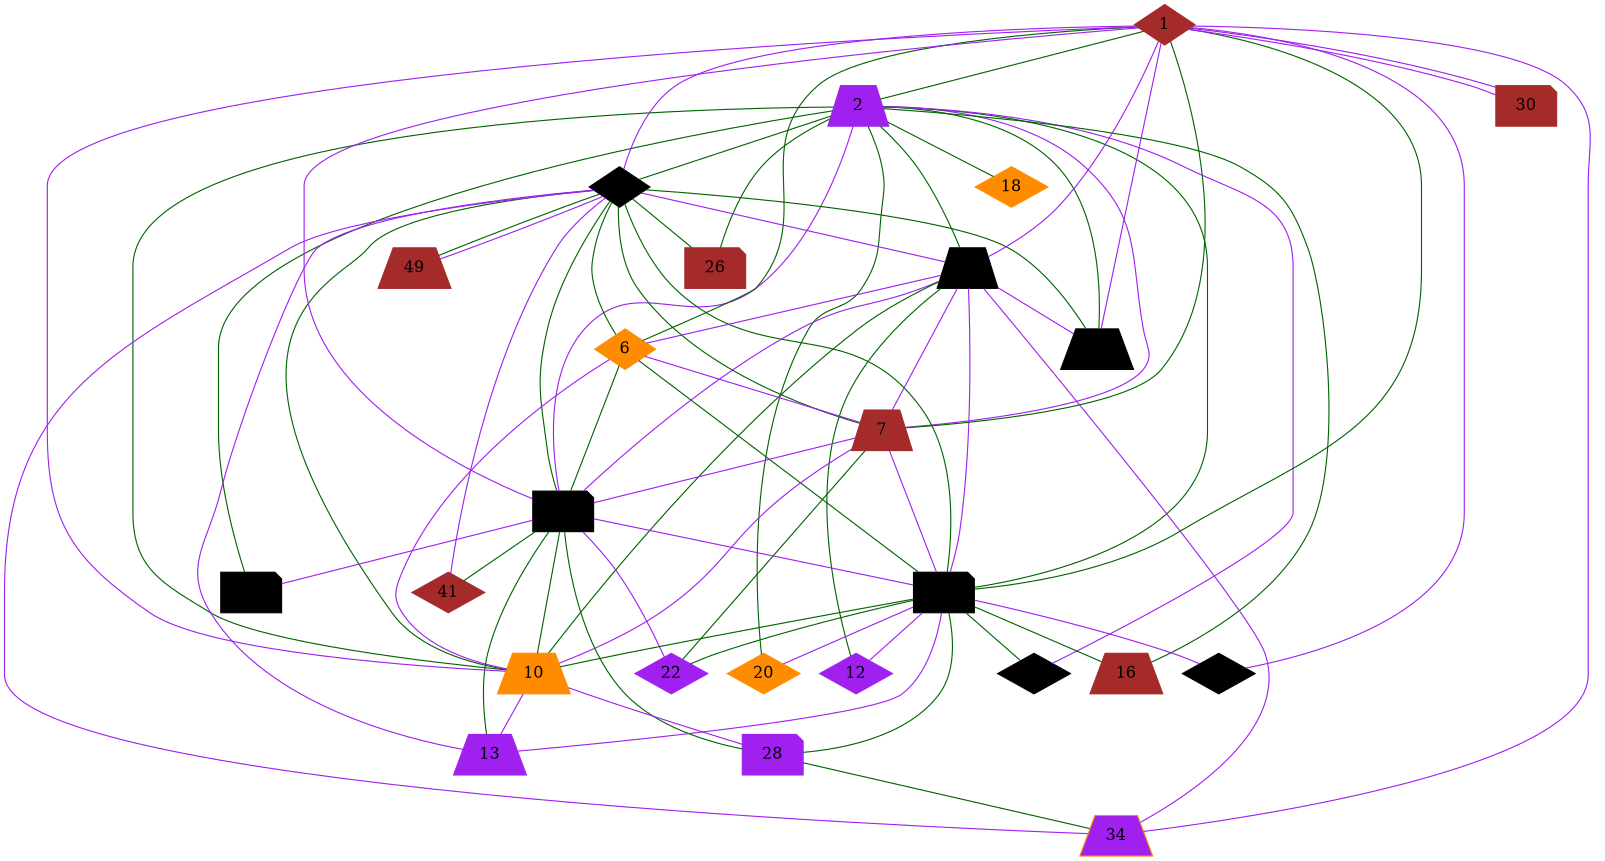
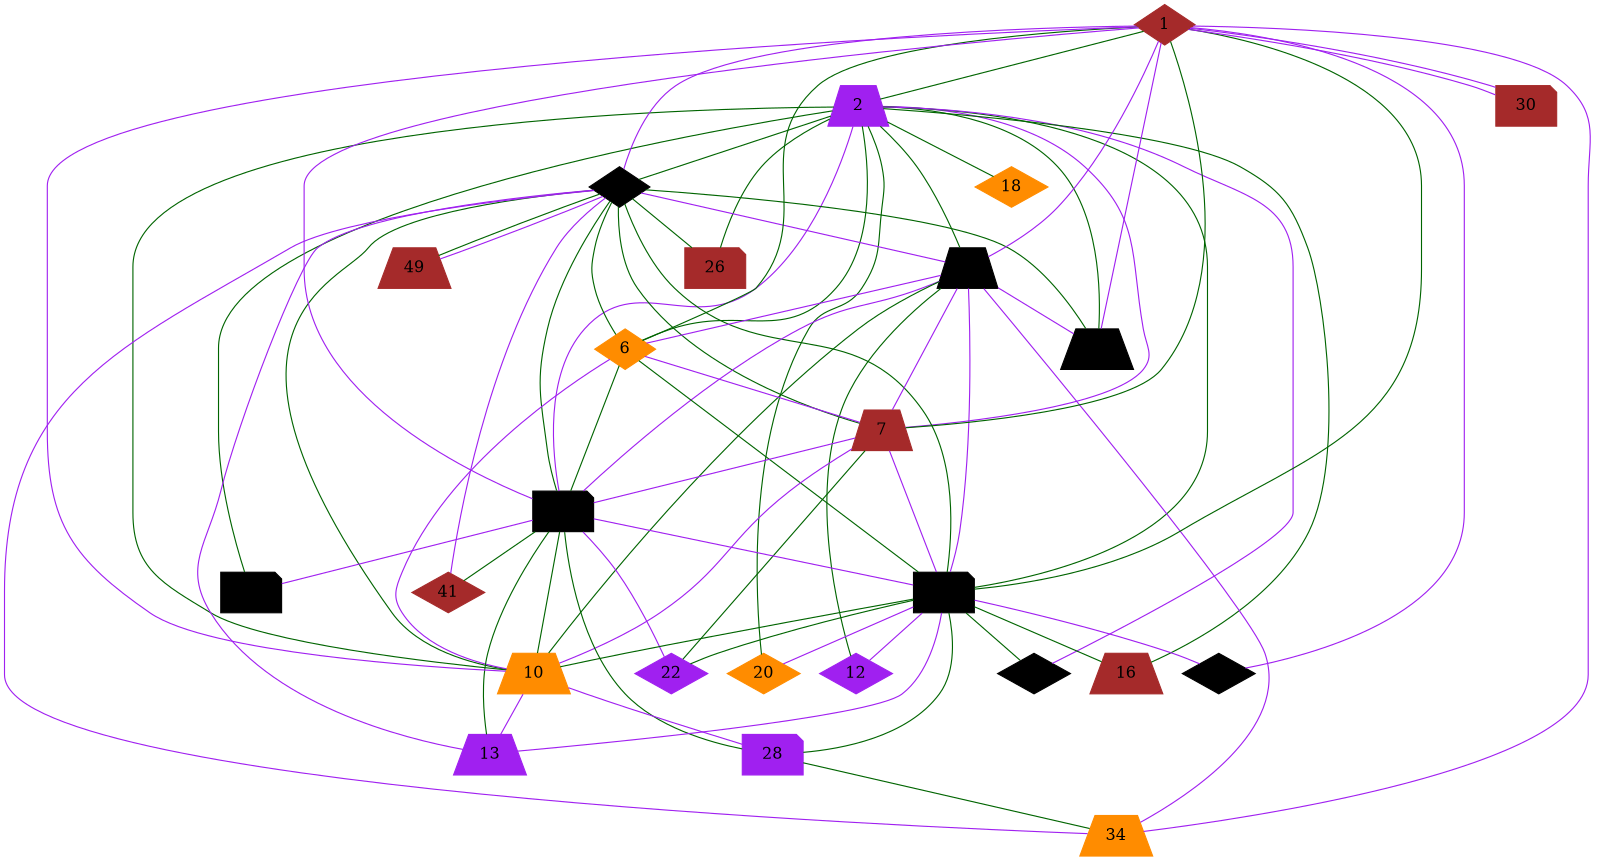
none -> (836, 288)
(1116, 836) -> (1116, 836)
